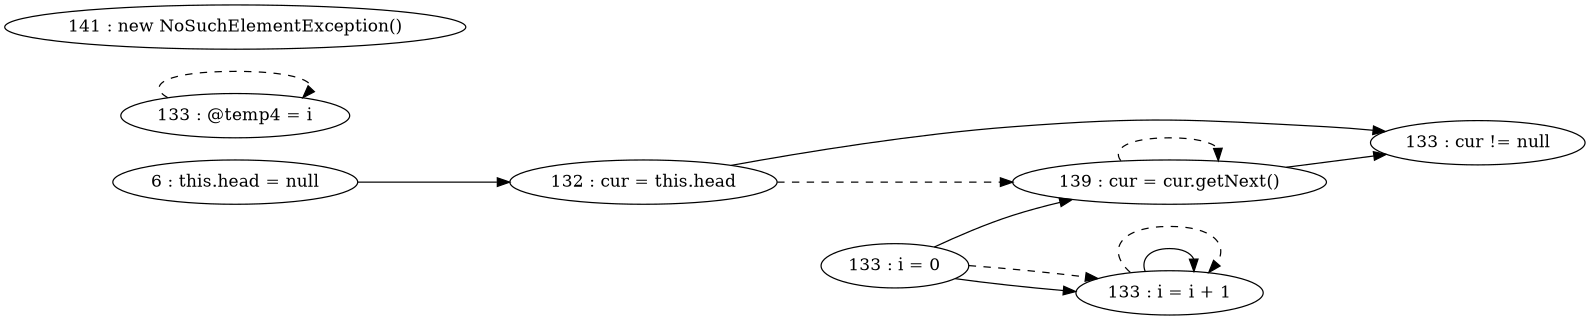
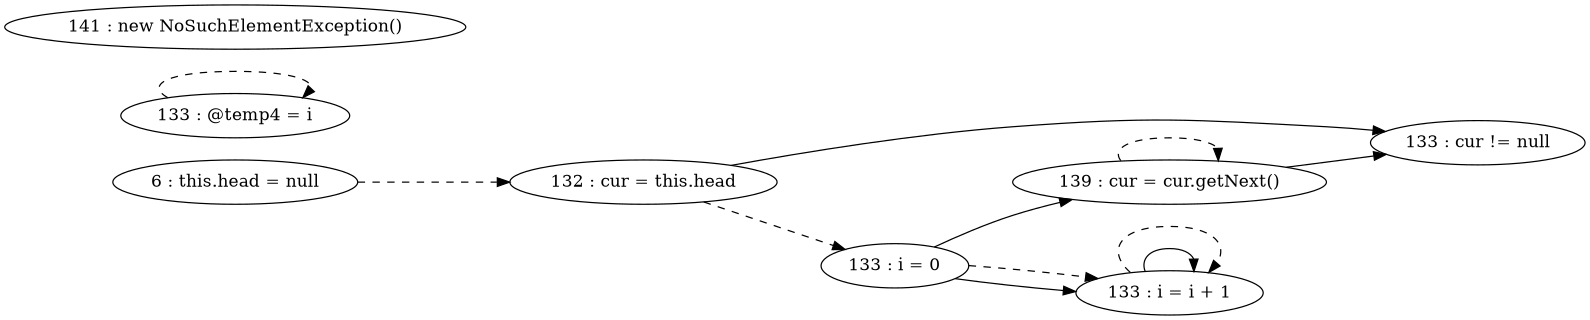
(427, 182) -> (427, 182)
(889, 182) -> (769, 224)
